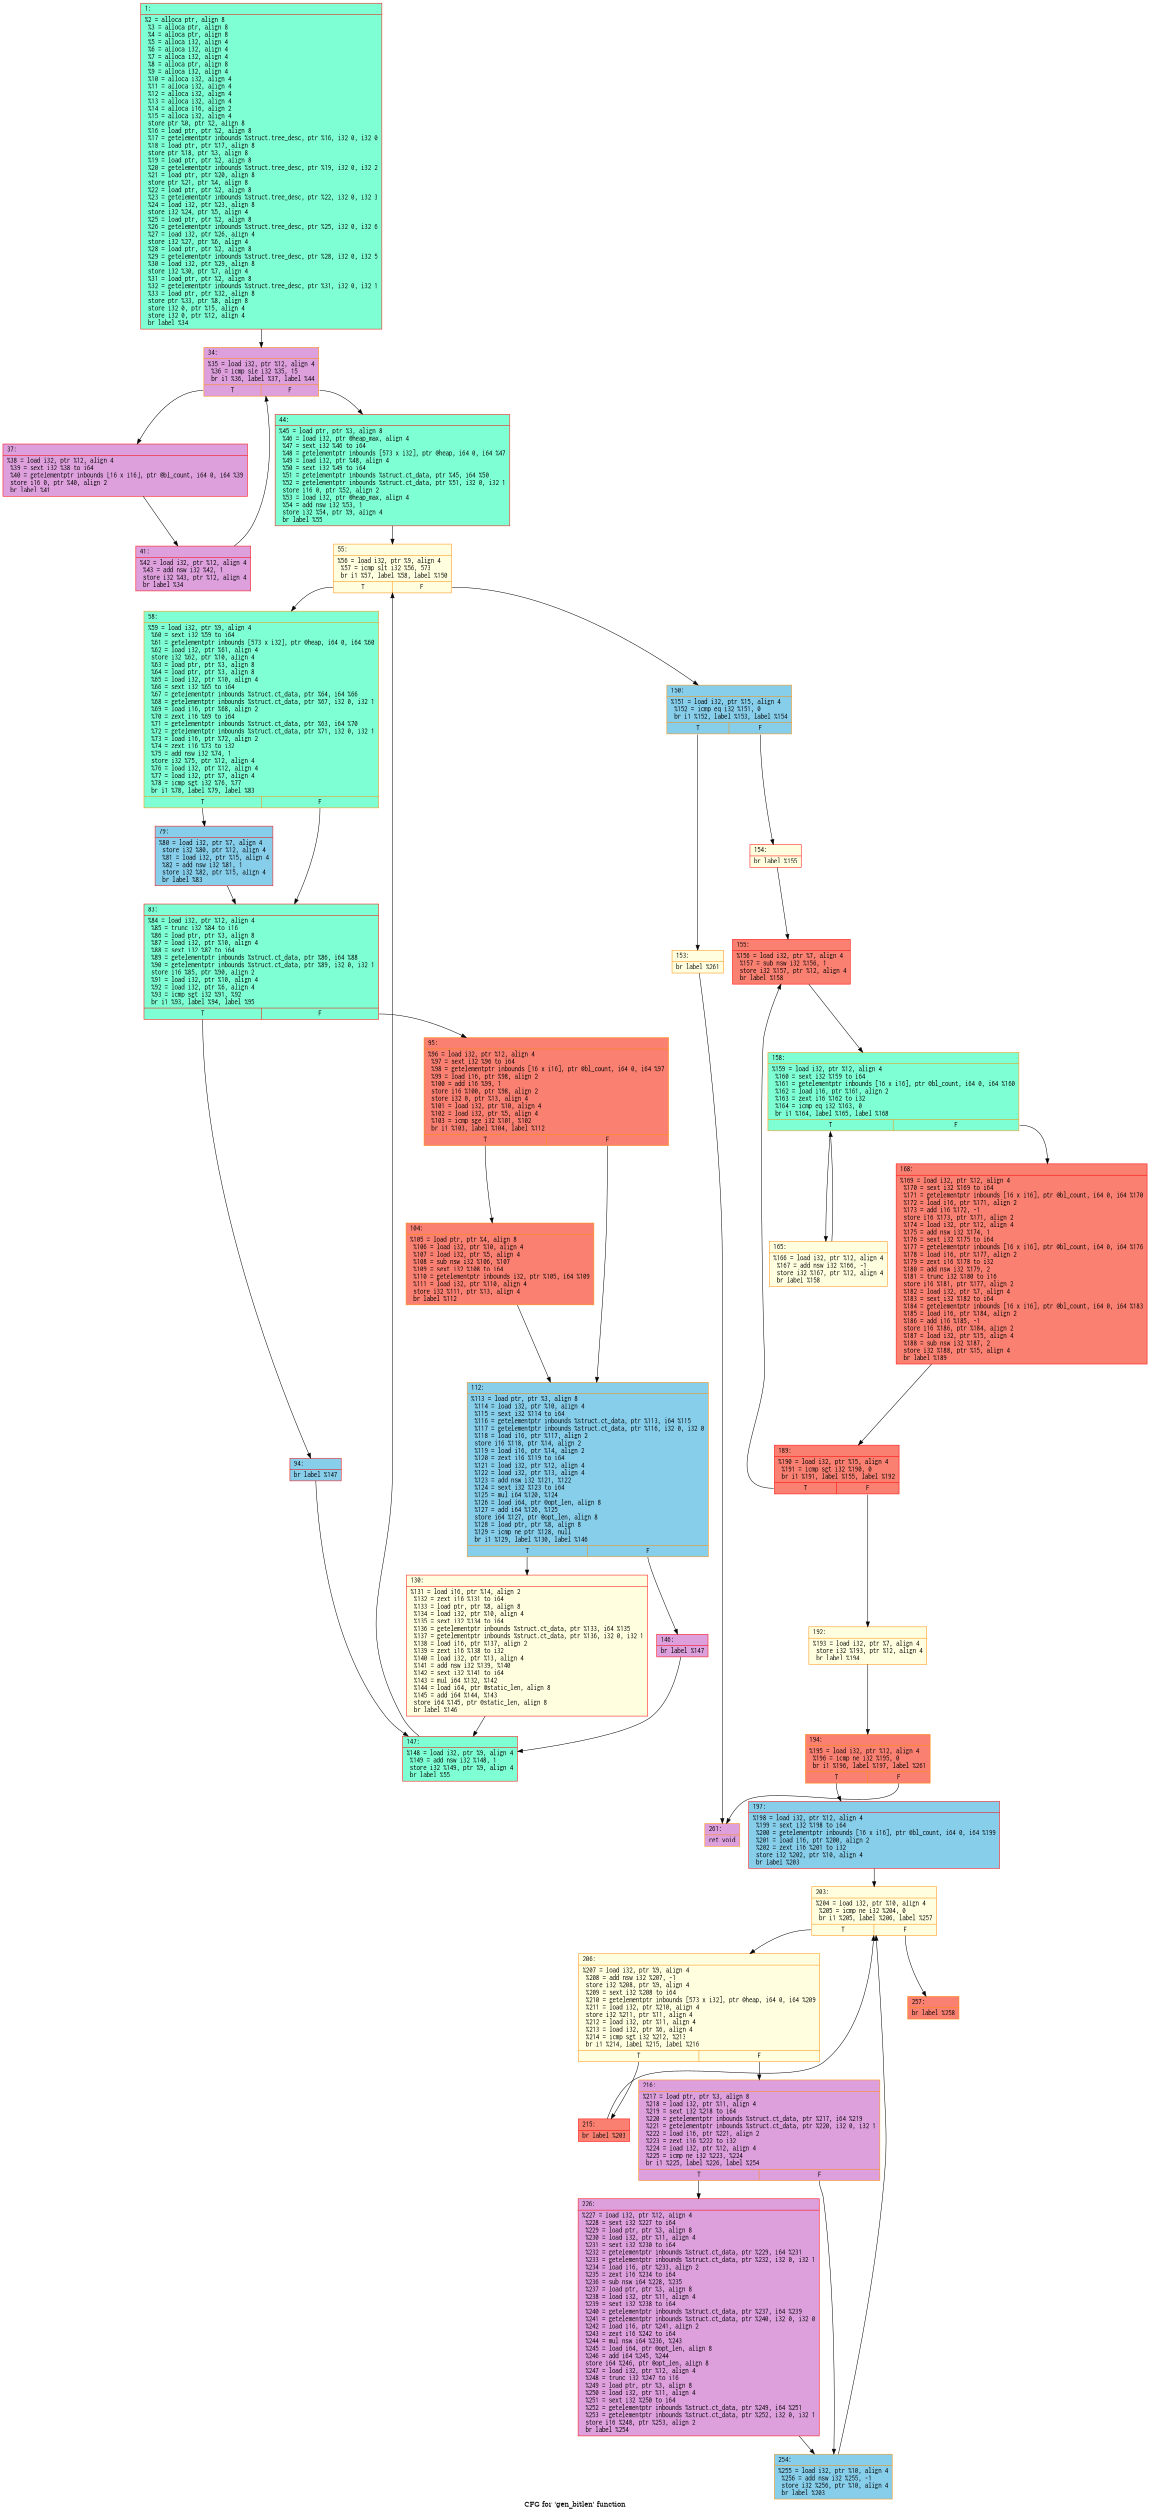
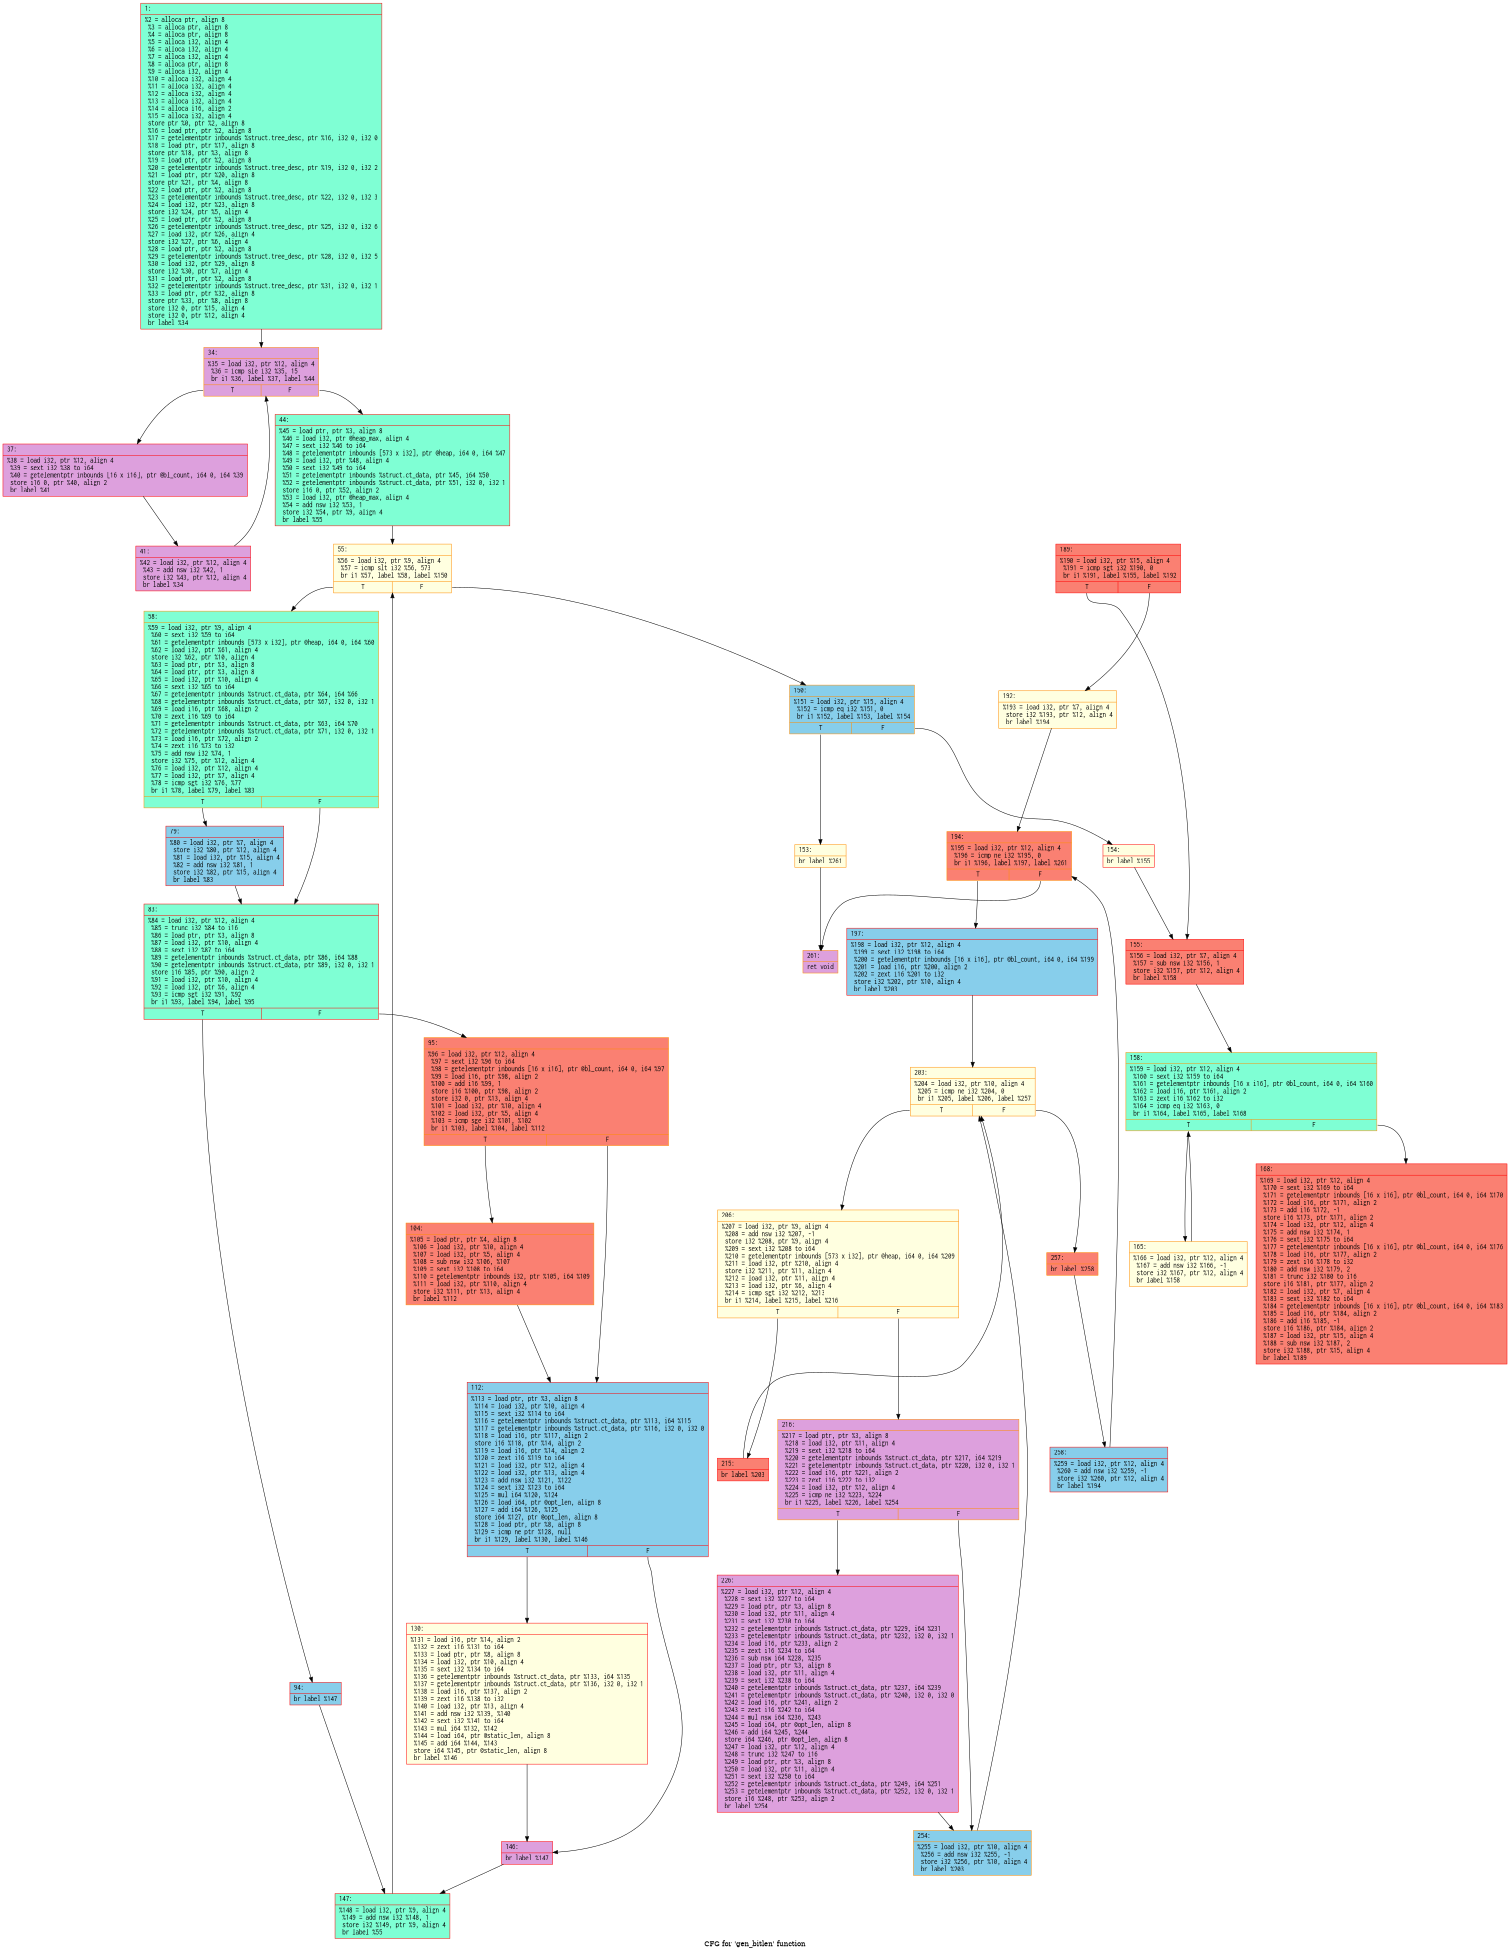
(897, 1403) -> none
(588, 1470) -> (588, 1470)
none -> (1109, 1470)
(481, 1724) -> (527, 1800)
